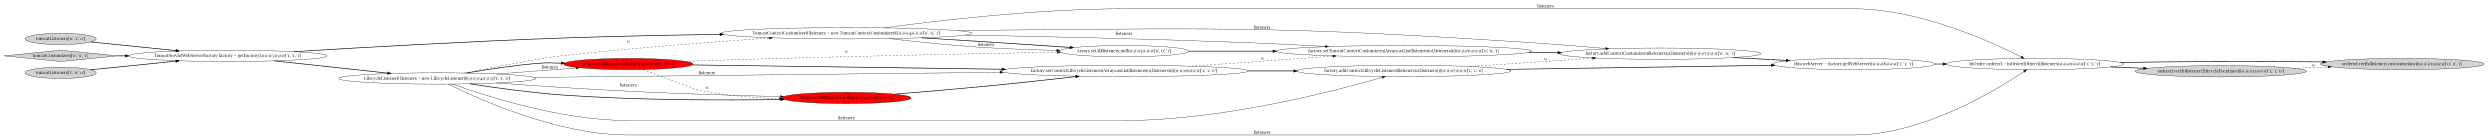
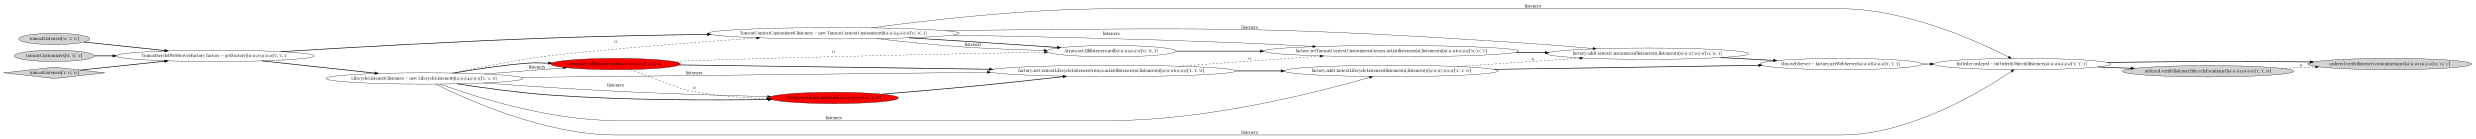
(61, 56) -> (54, 56)
(61, 73) -> (54, 73)
